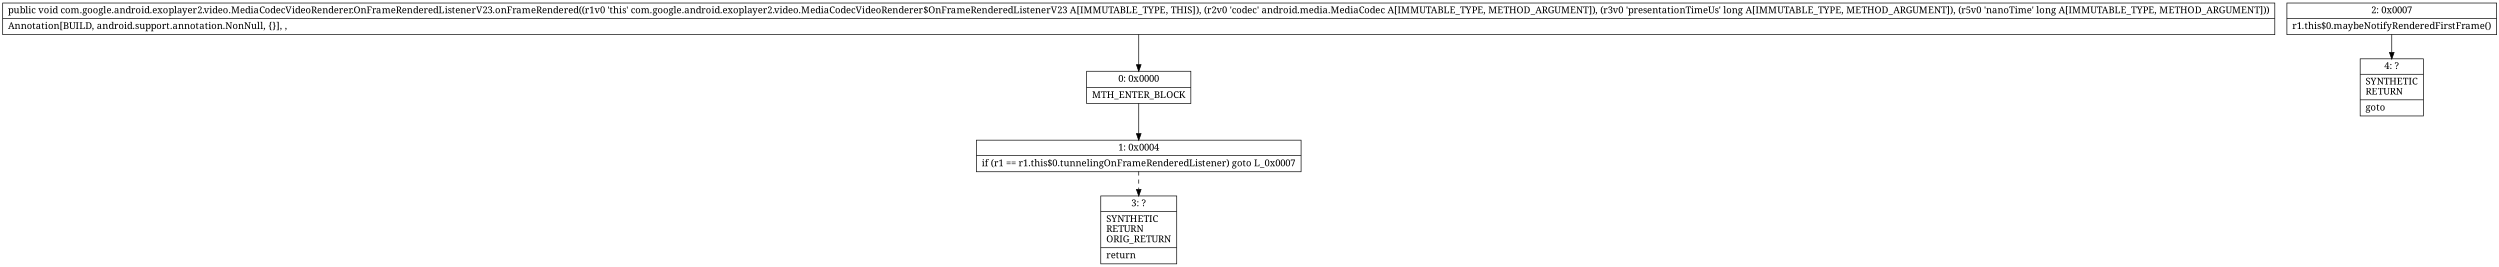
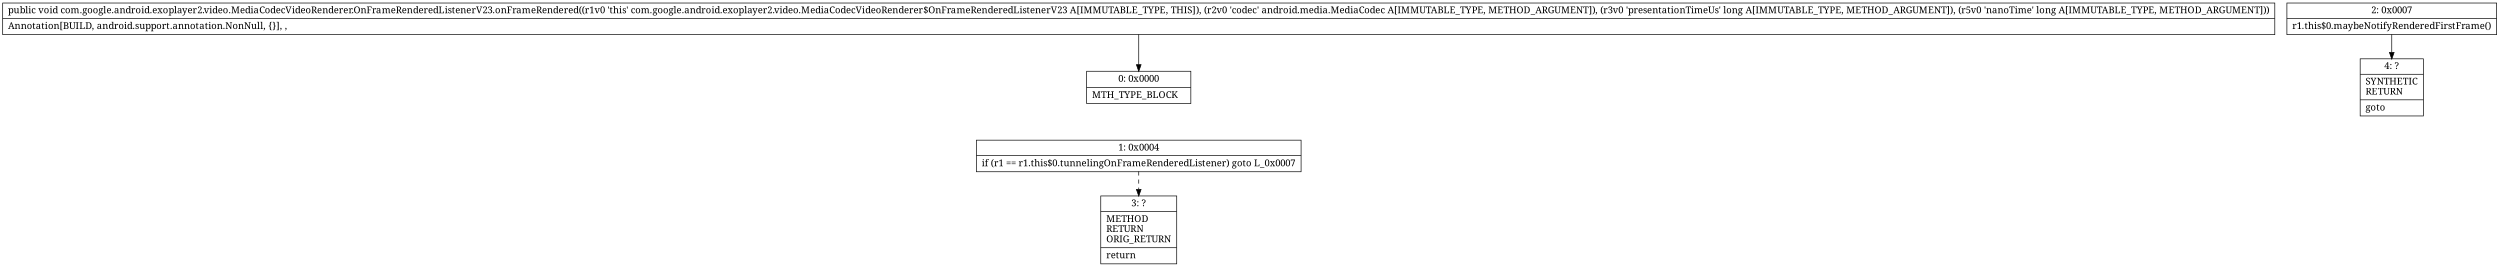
(1139, 95) -> (1135, 95)
(1139, 118) -> none
(1132, 219) -> (1128, 219)
